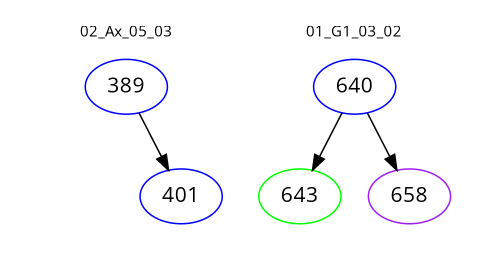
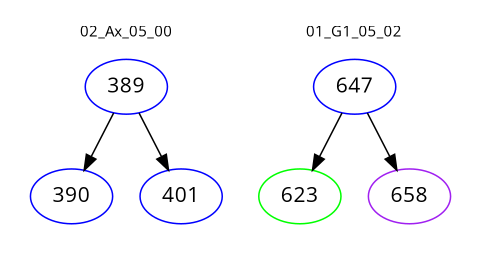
(126, 33) -> (126, 33)
(355, 33) -> (355, 33)
(355, 87) -> (355, 87)
none -> (72, 196)
(300, 196) -> (300, 196)
